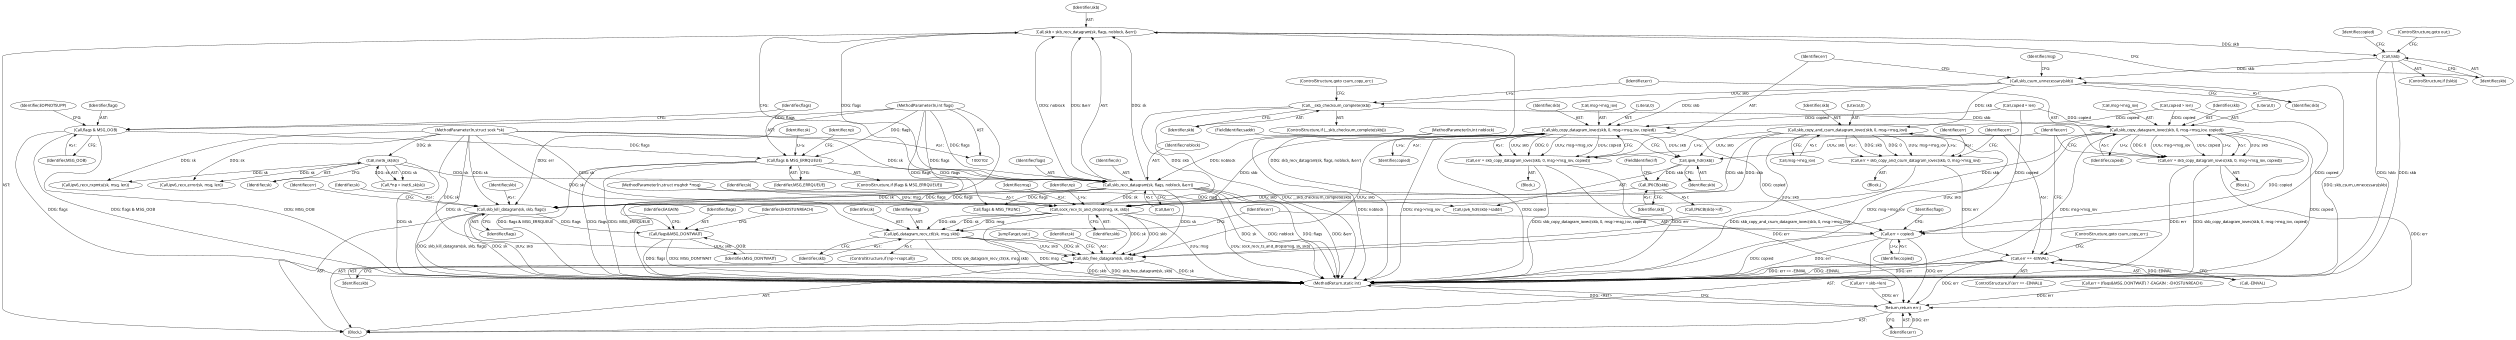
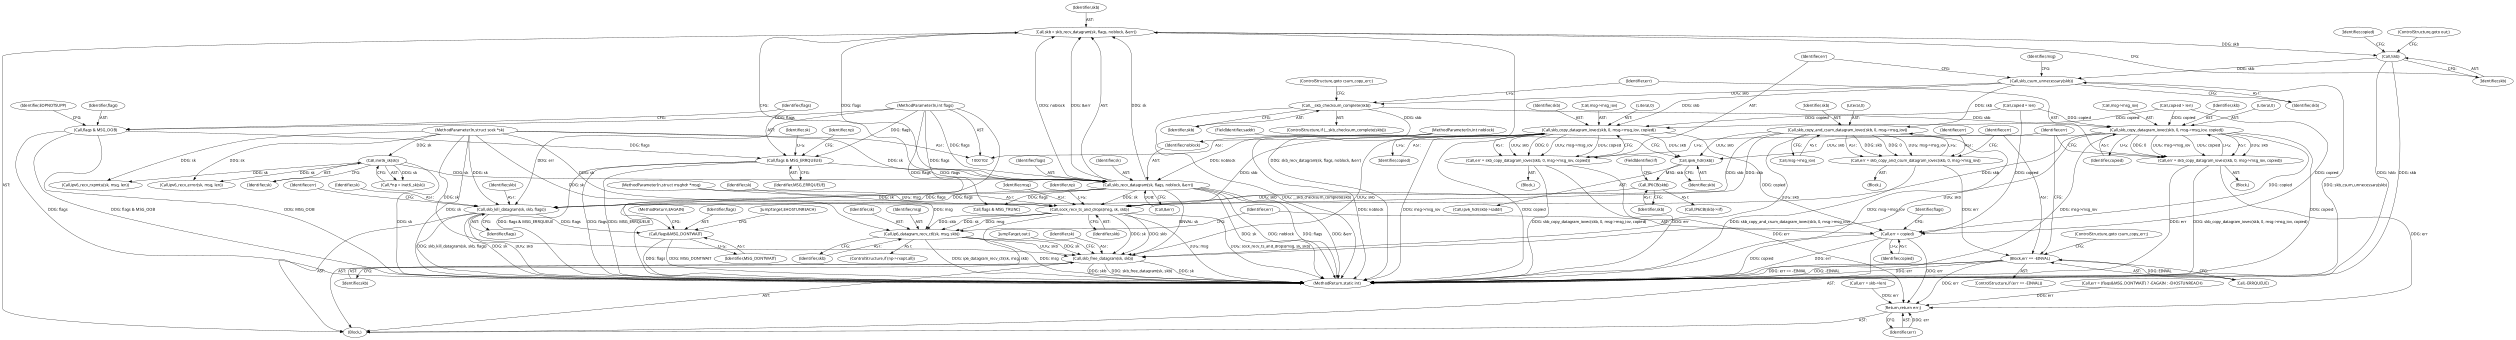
(2433, 81) -> none
none -> (1212, 144)
(67, 161) -> none
(382, 173) -> (382, 173)
(1674, 173) -> (1674, 173)
(900, 185) -> none
(1093, 193) -> (859, 198)
(1150, 198) -> (1150, 198)
(1155, 200) -> (1313, 139)
(661, 210) -> (661, 210)
(788, 210) -> (788, 210)
(1189, 222) -> (1189, 222)
(723, 247) -> (723, 247)
(742, 247) -> (742, 247)
(2030, 259) -> (2030, 259)
(2253, 283) -> (2253, 283)
(1622, 294) -> none
(1623, 299) -> none
